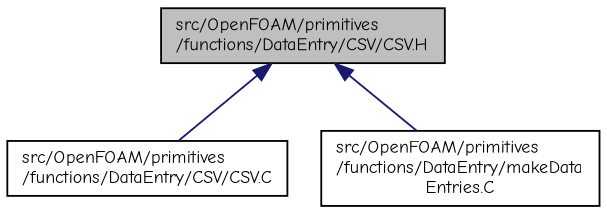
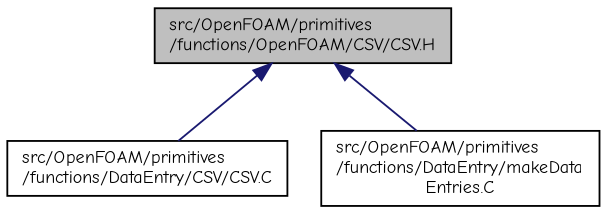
(303, 36) -> (303, 36)
